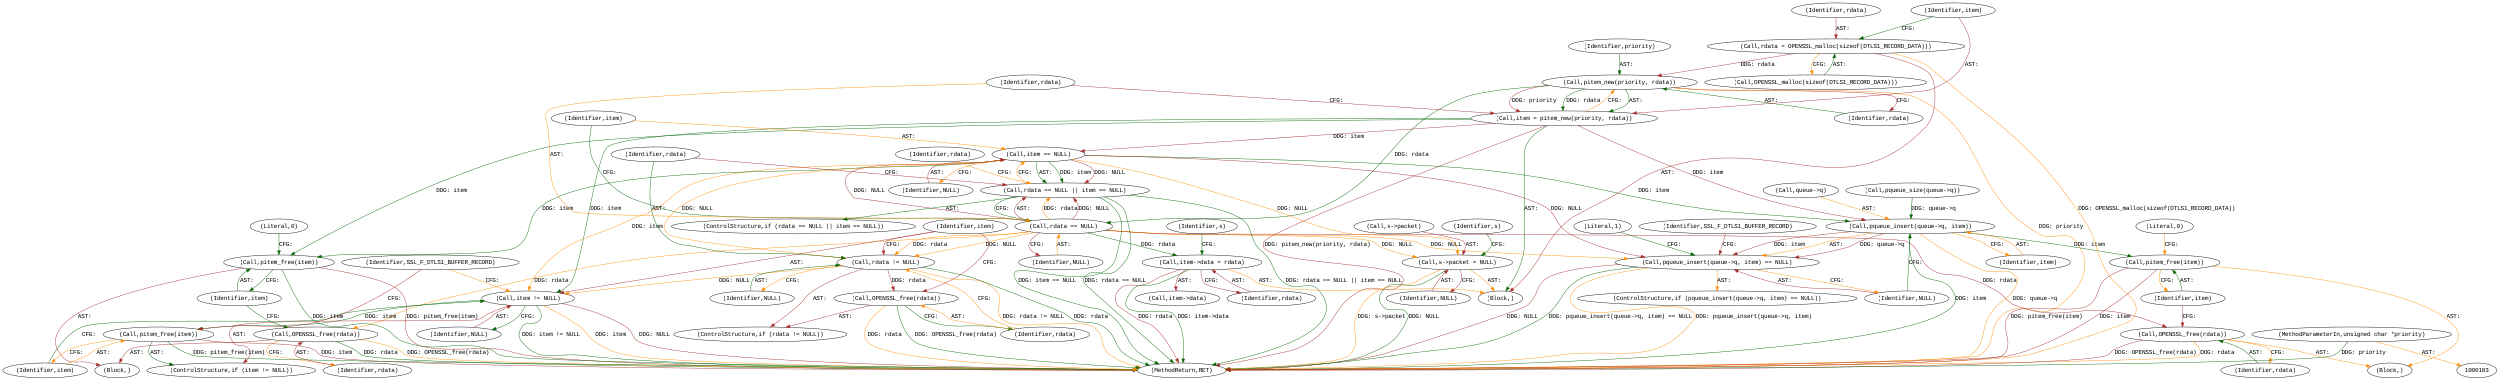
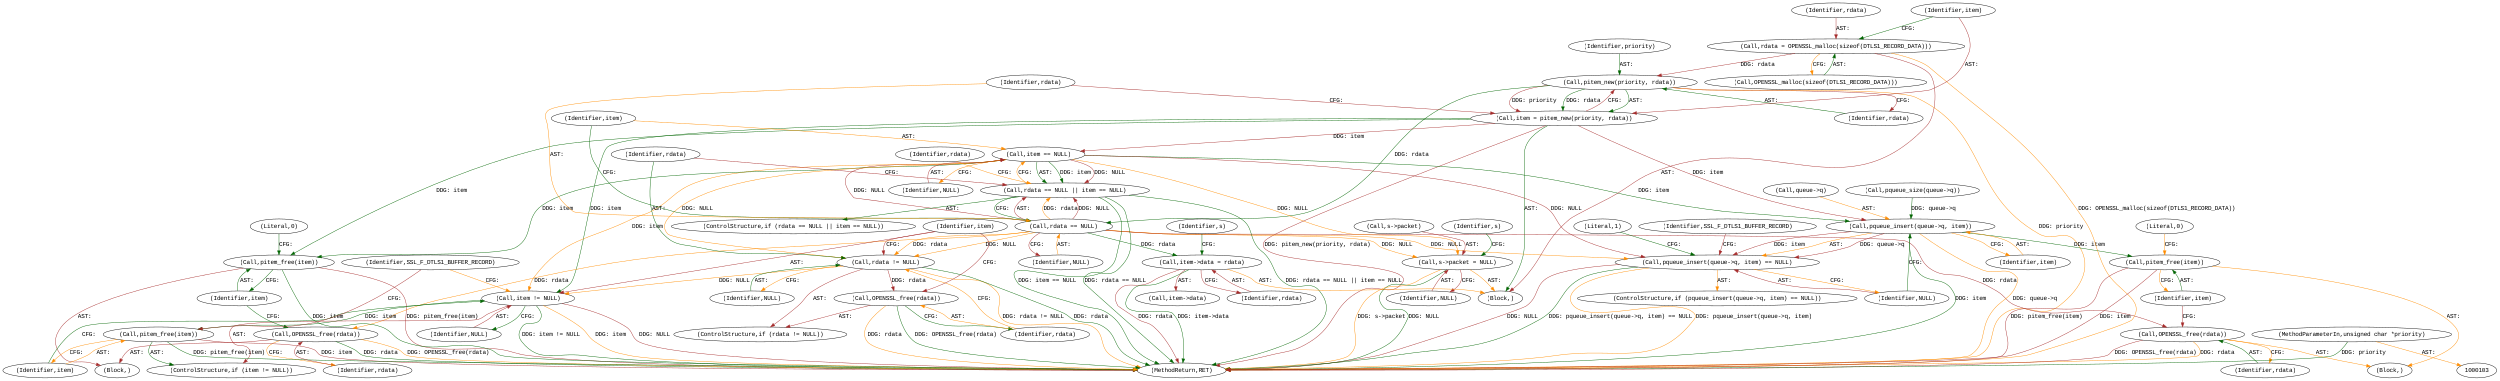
(1600, 104) -> (1600, 104)
